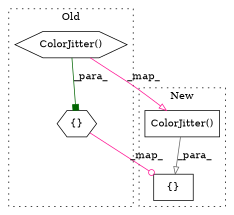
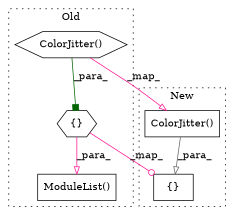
none -> (77, 187)
